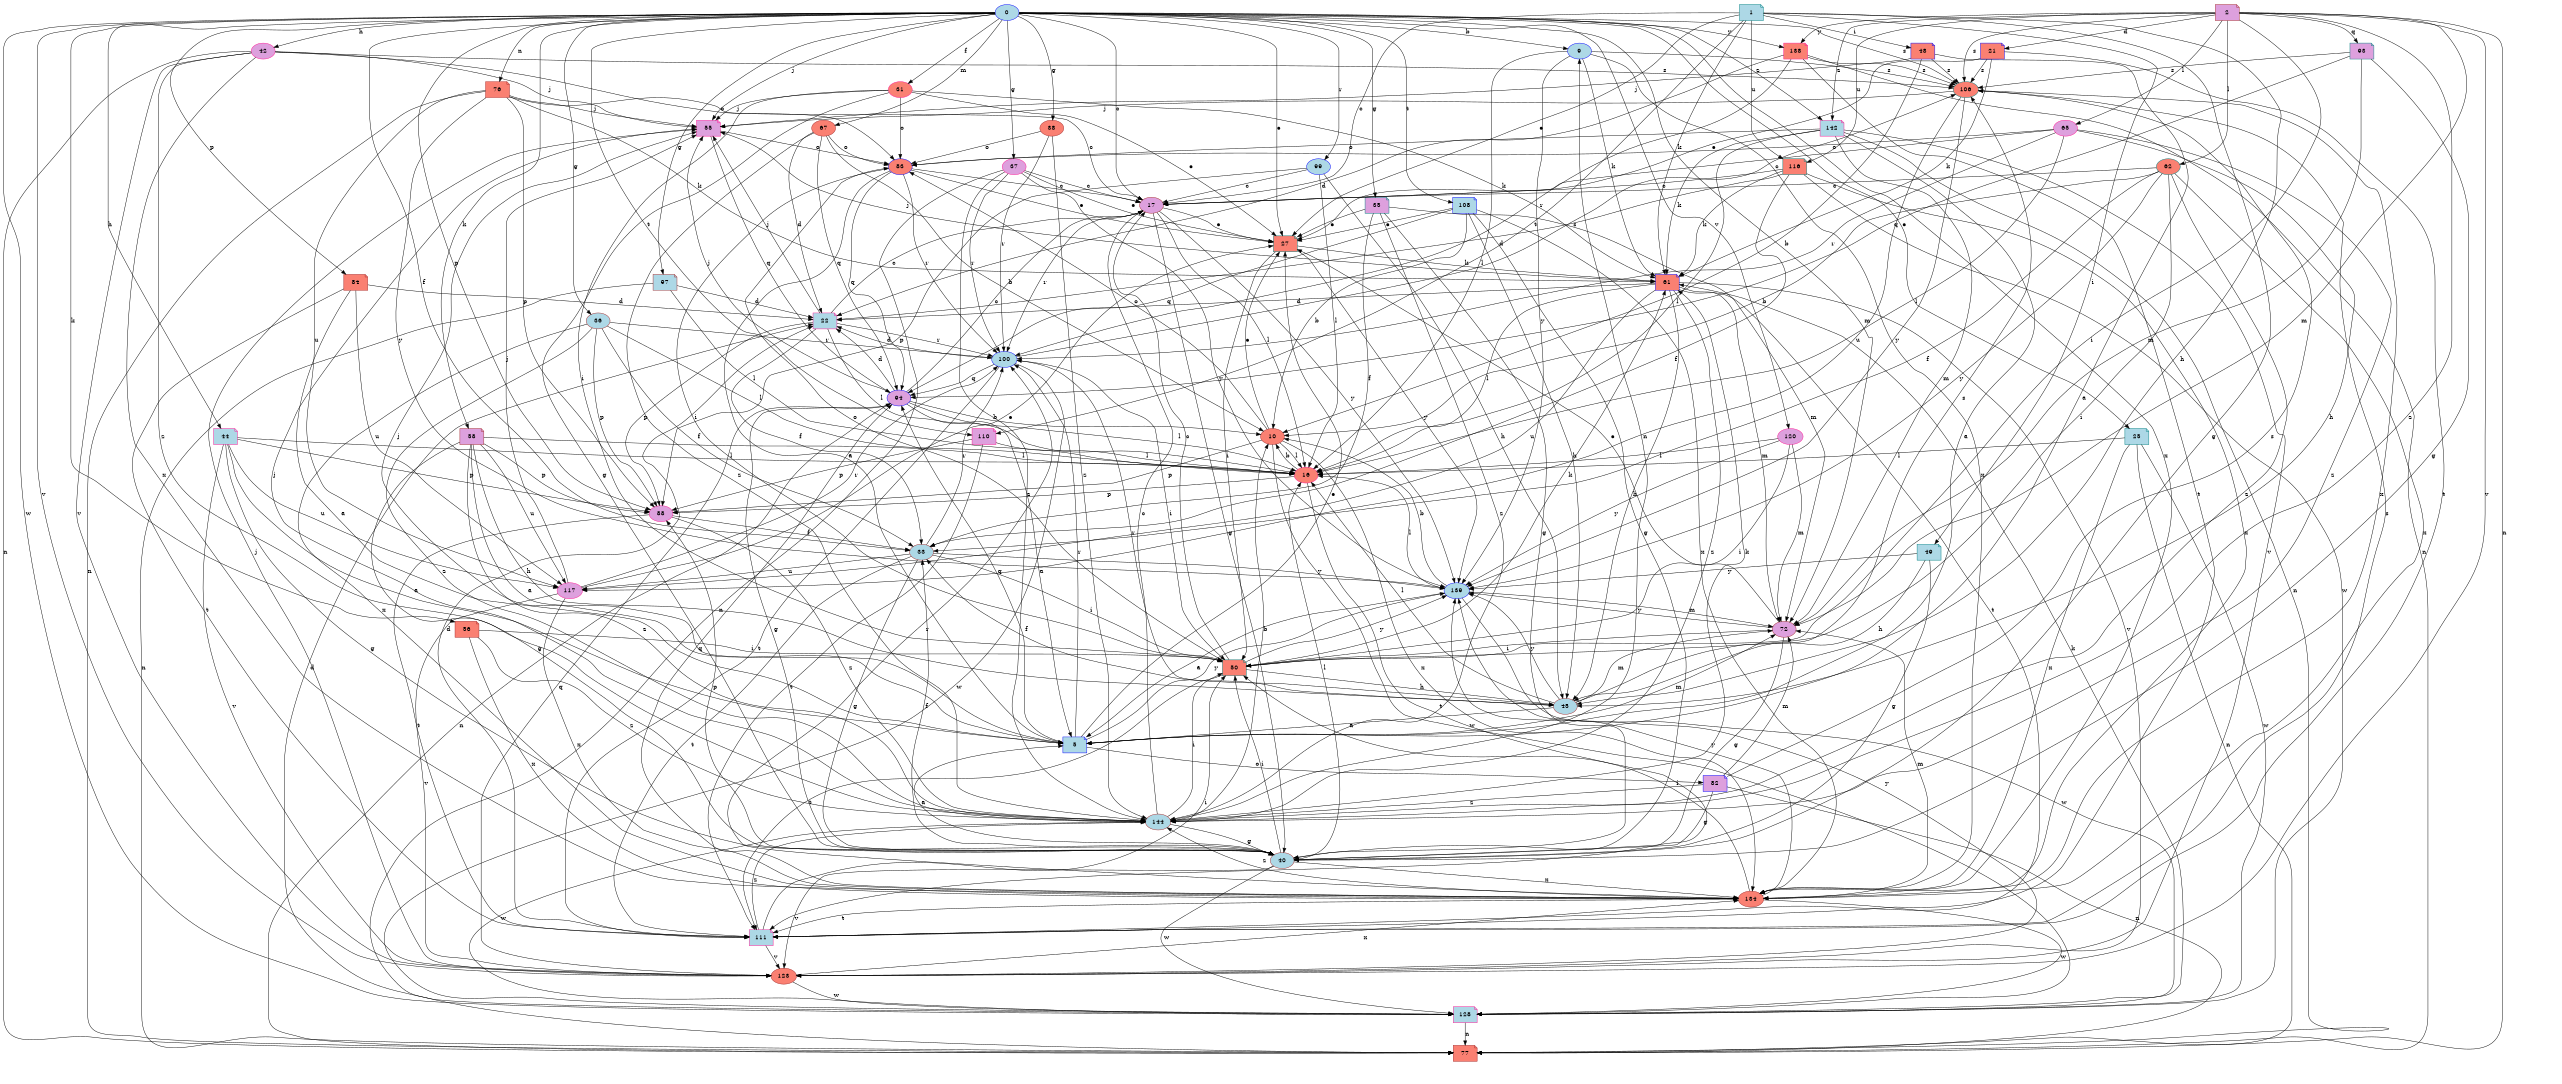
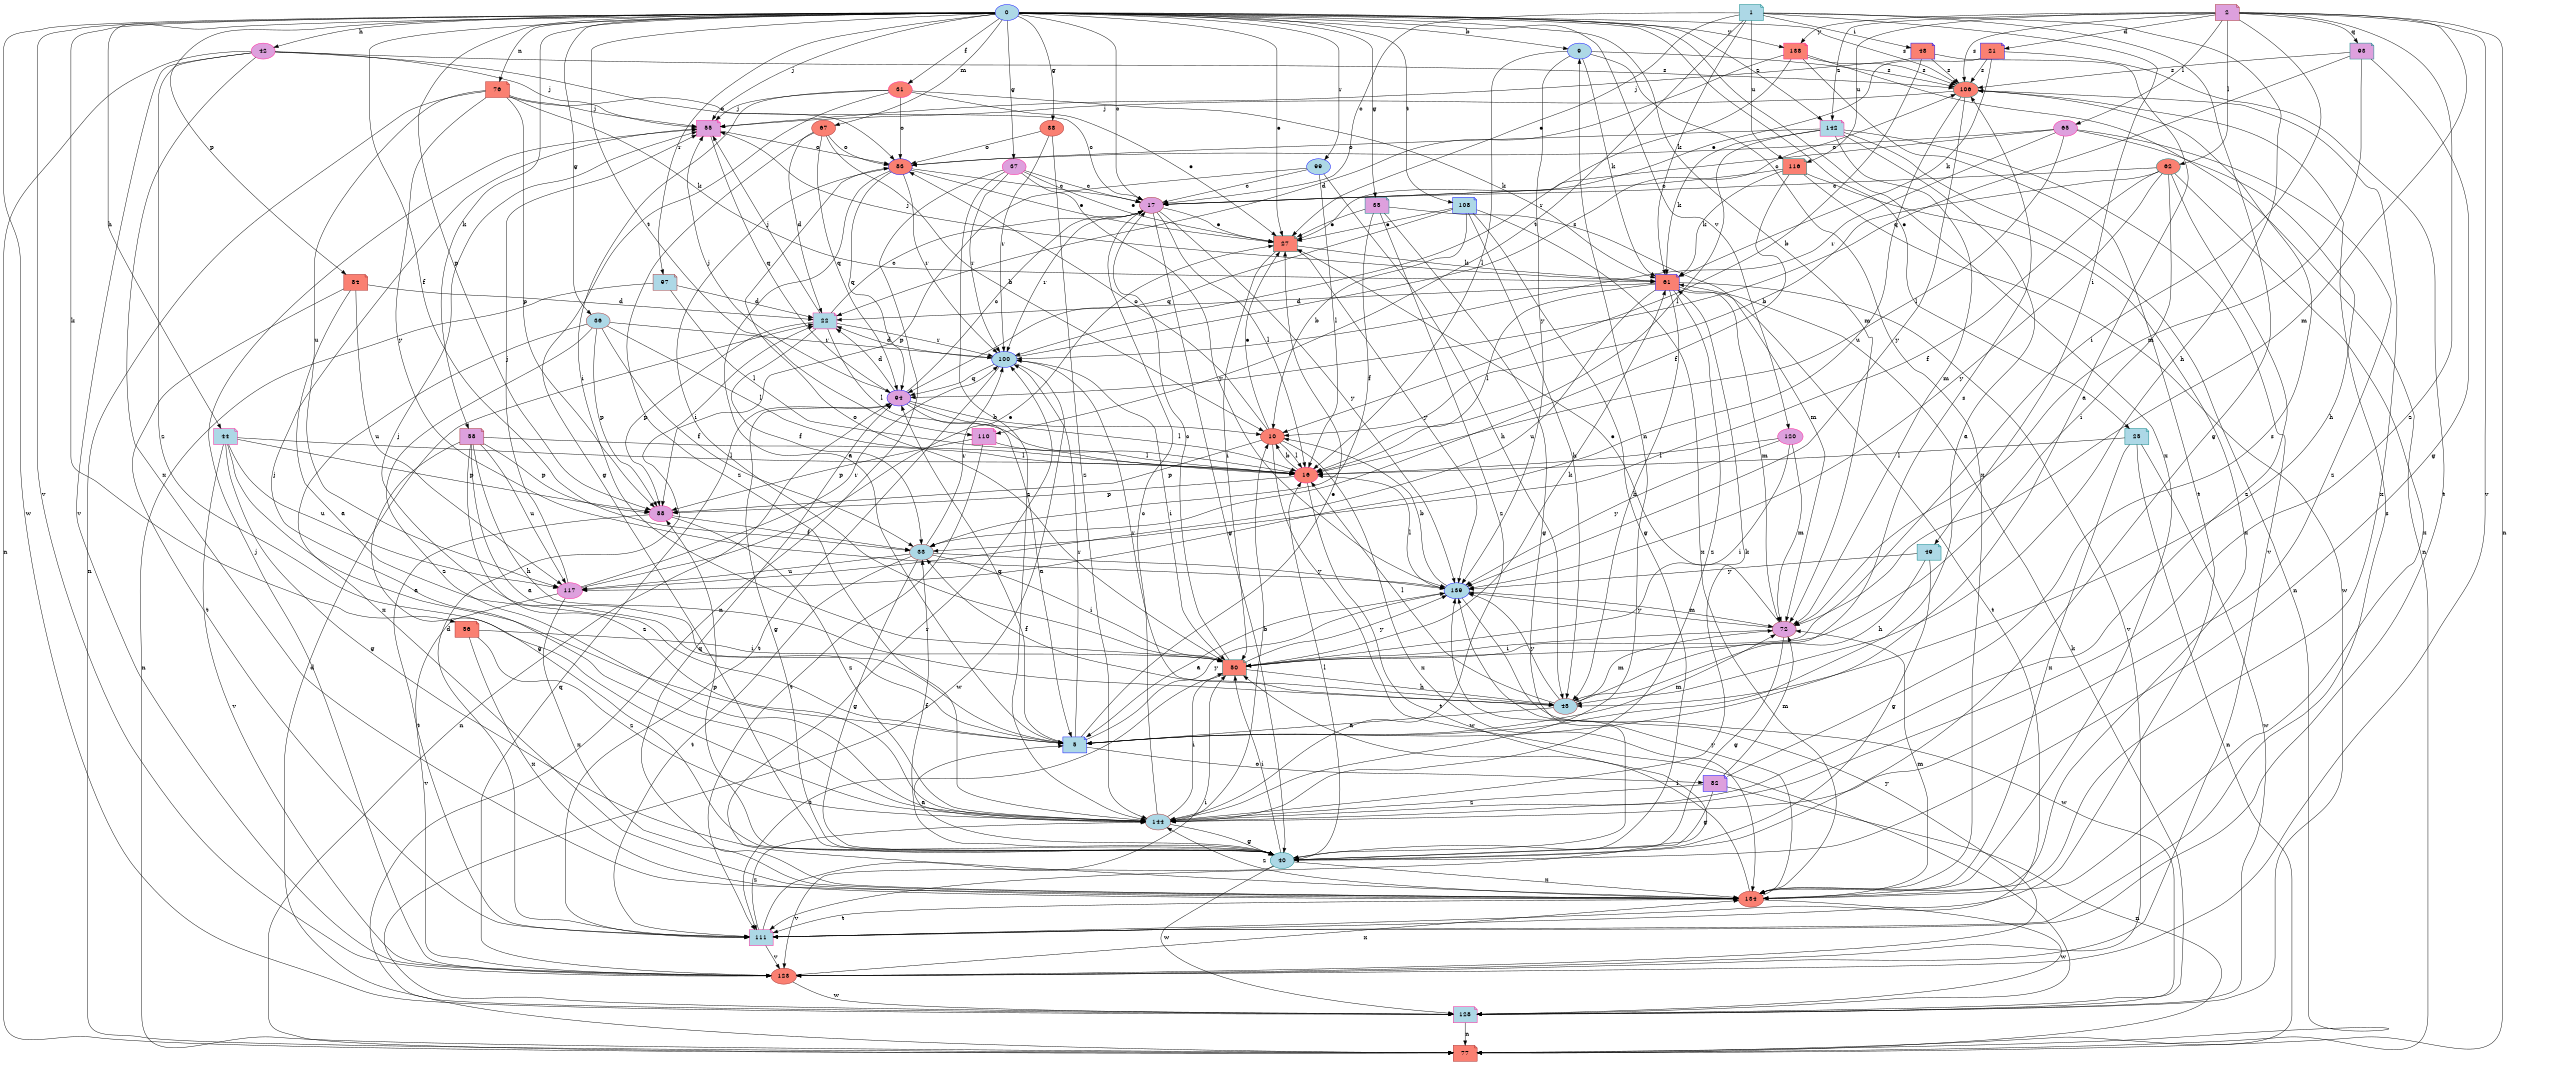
(680, 147) -> (680, 147)
(1315, 262) -> none
(1282, 861) -> (1282, 861)
(600, 997) -> none
